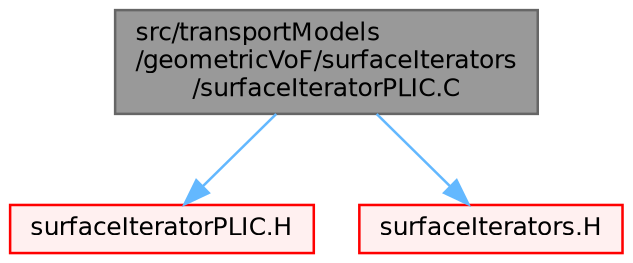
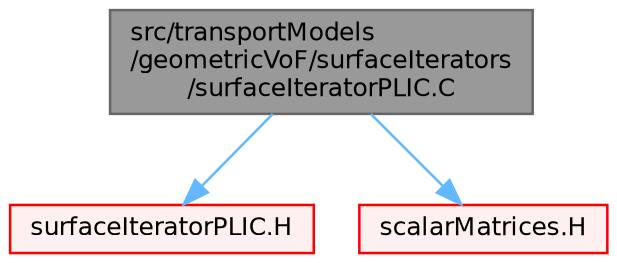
(491, 229) -> (483, 229)
